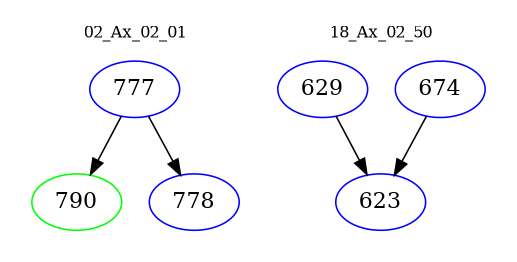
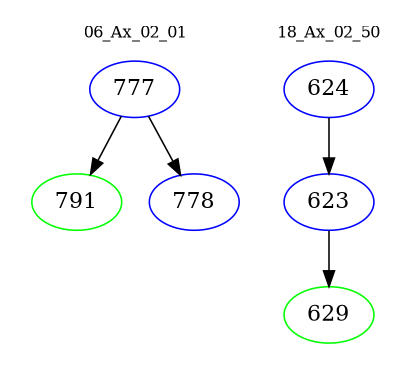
(136, 34) -> (136, 34)
(323, 89) -> (329, 315)
(440, 89) -> (329, 89)
(348, 138) -> (329, 251)
(77, 202) -> (77, 202)
